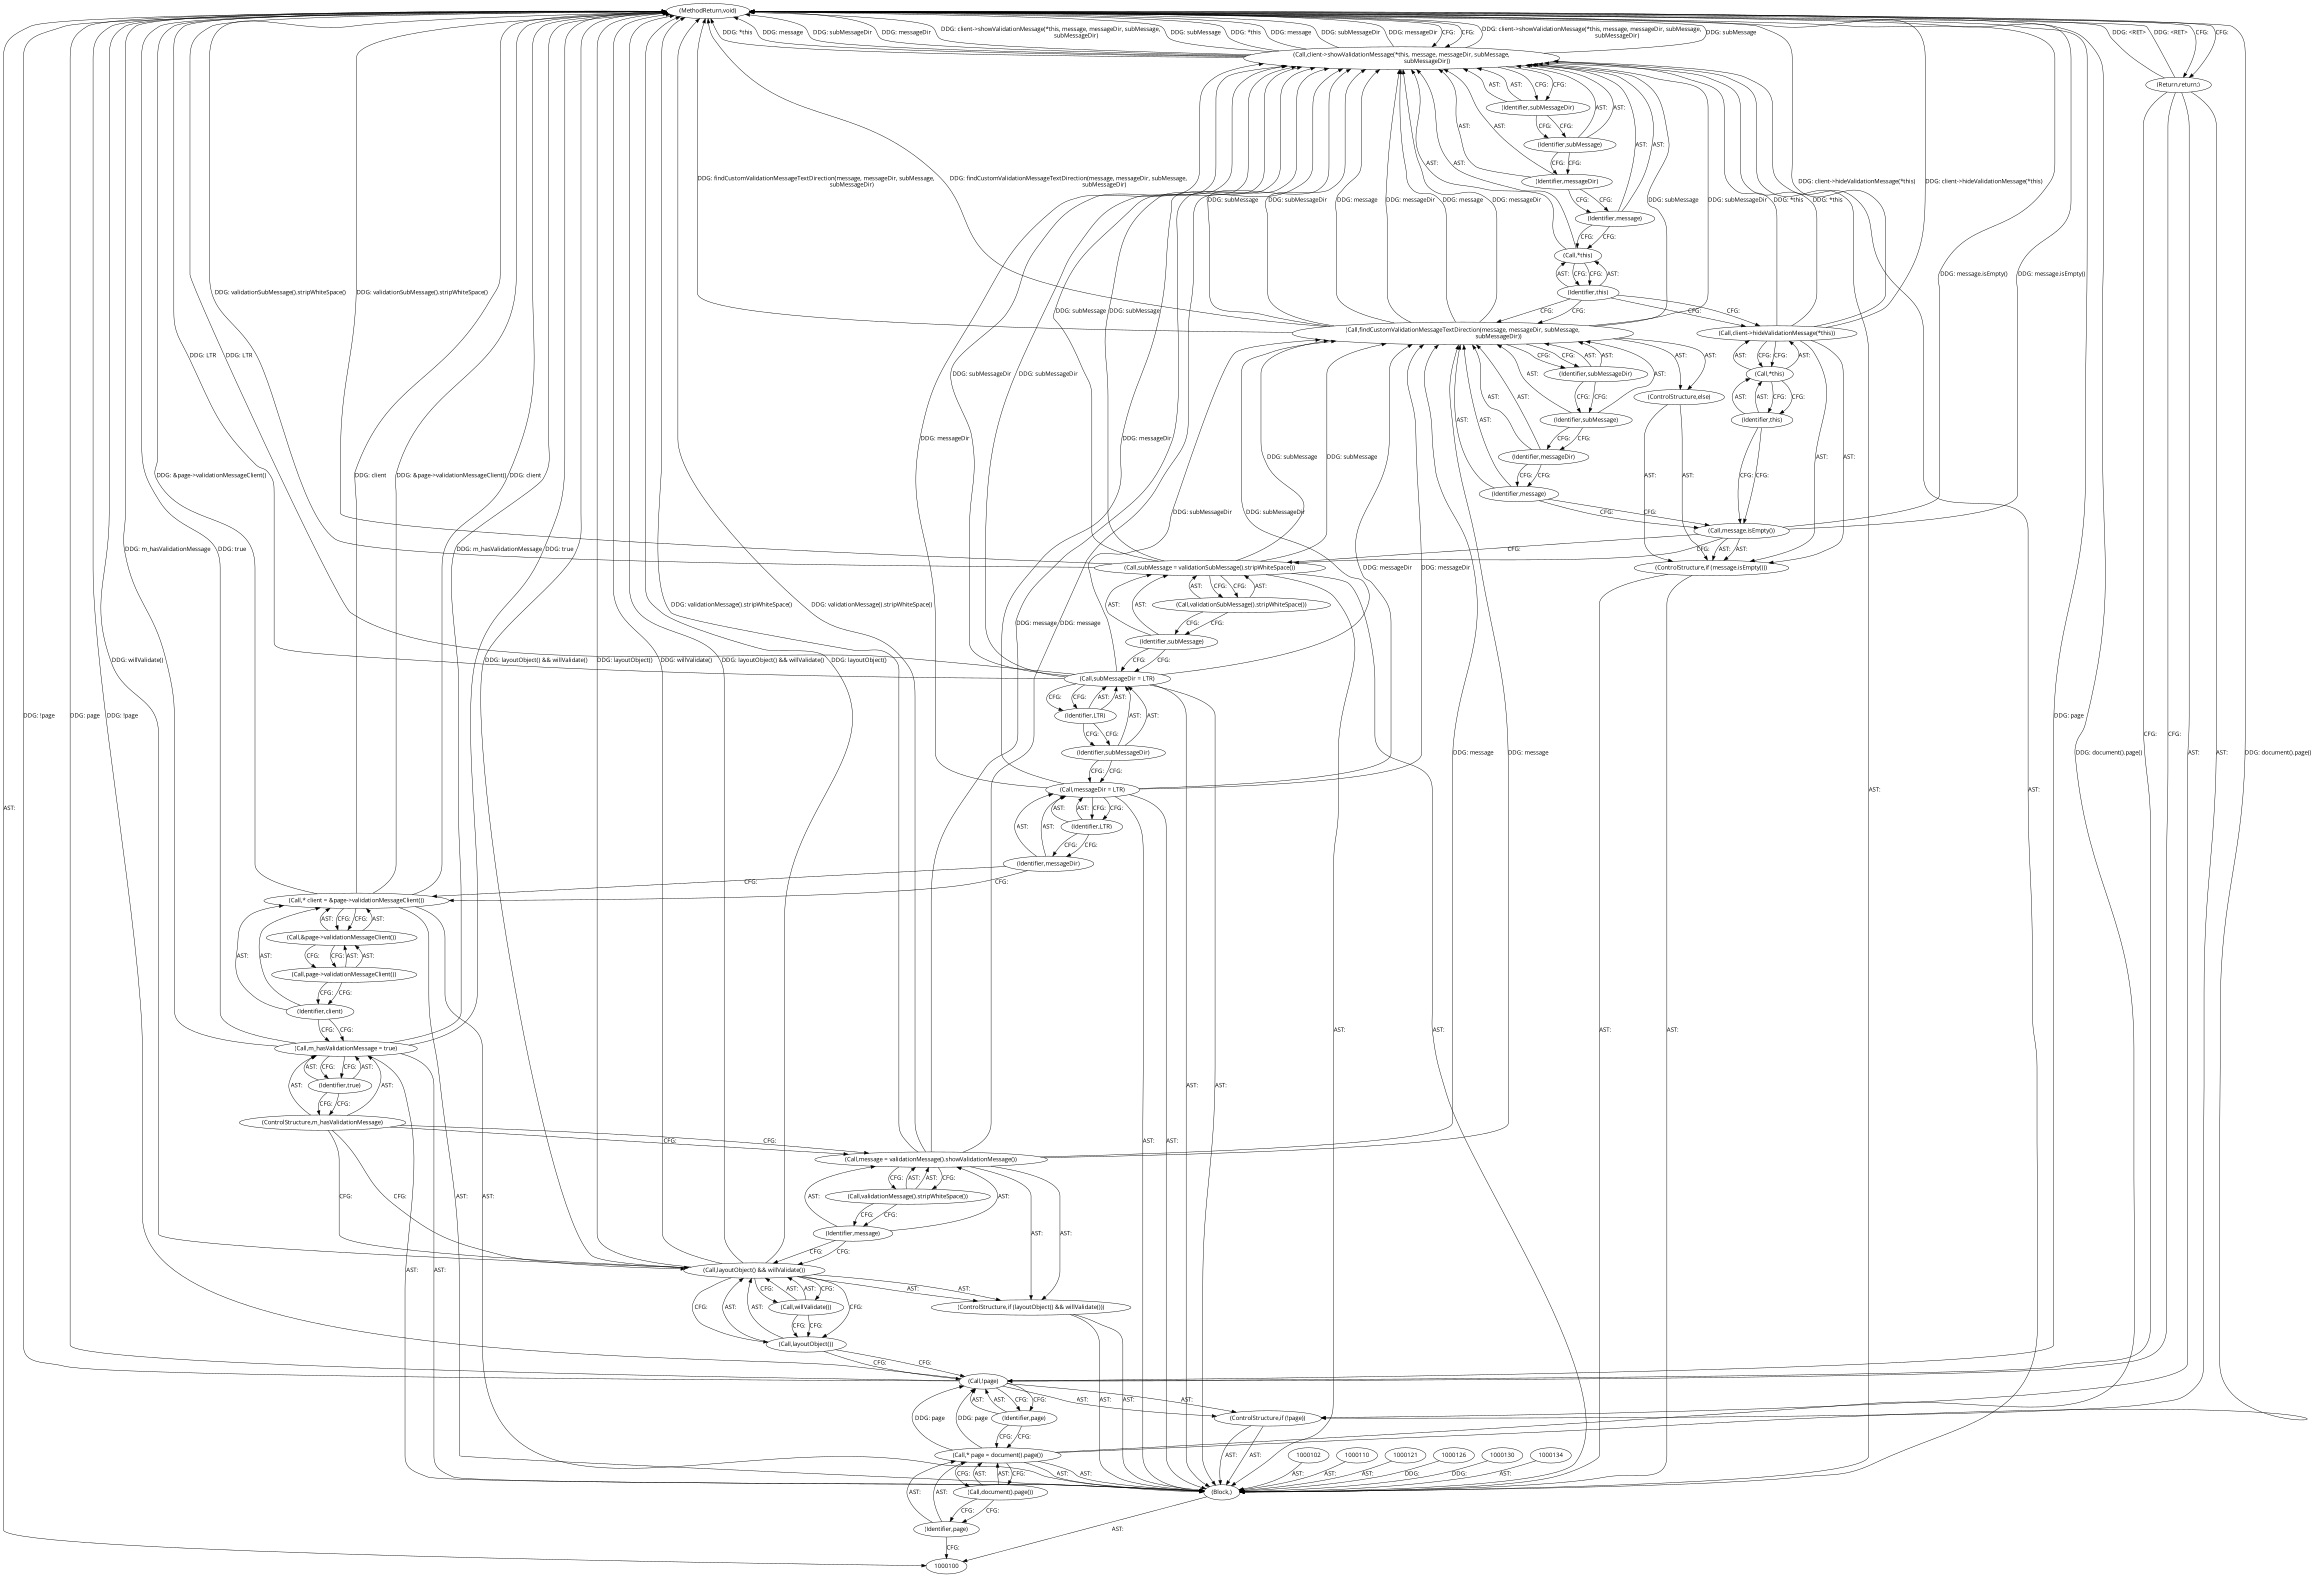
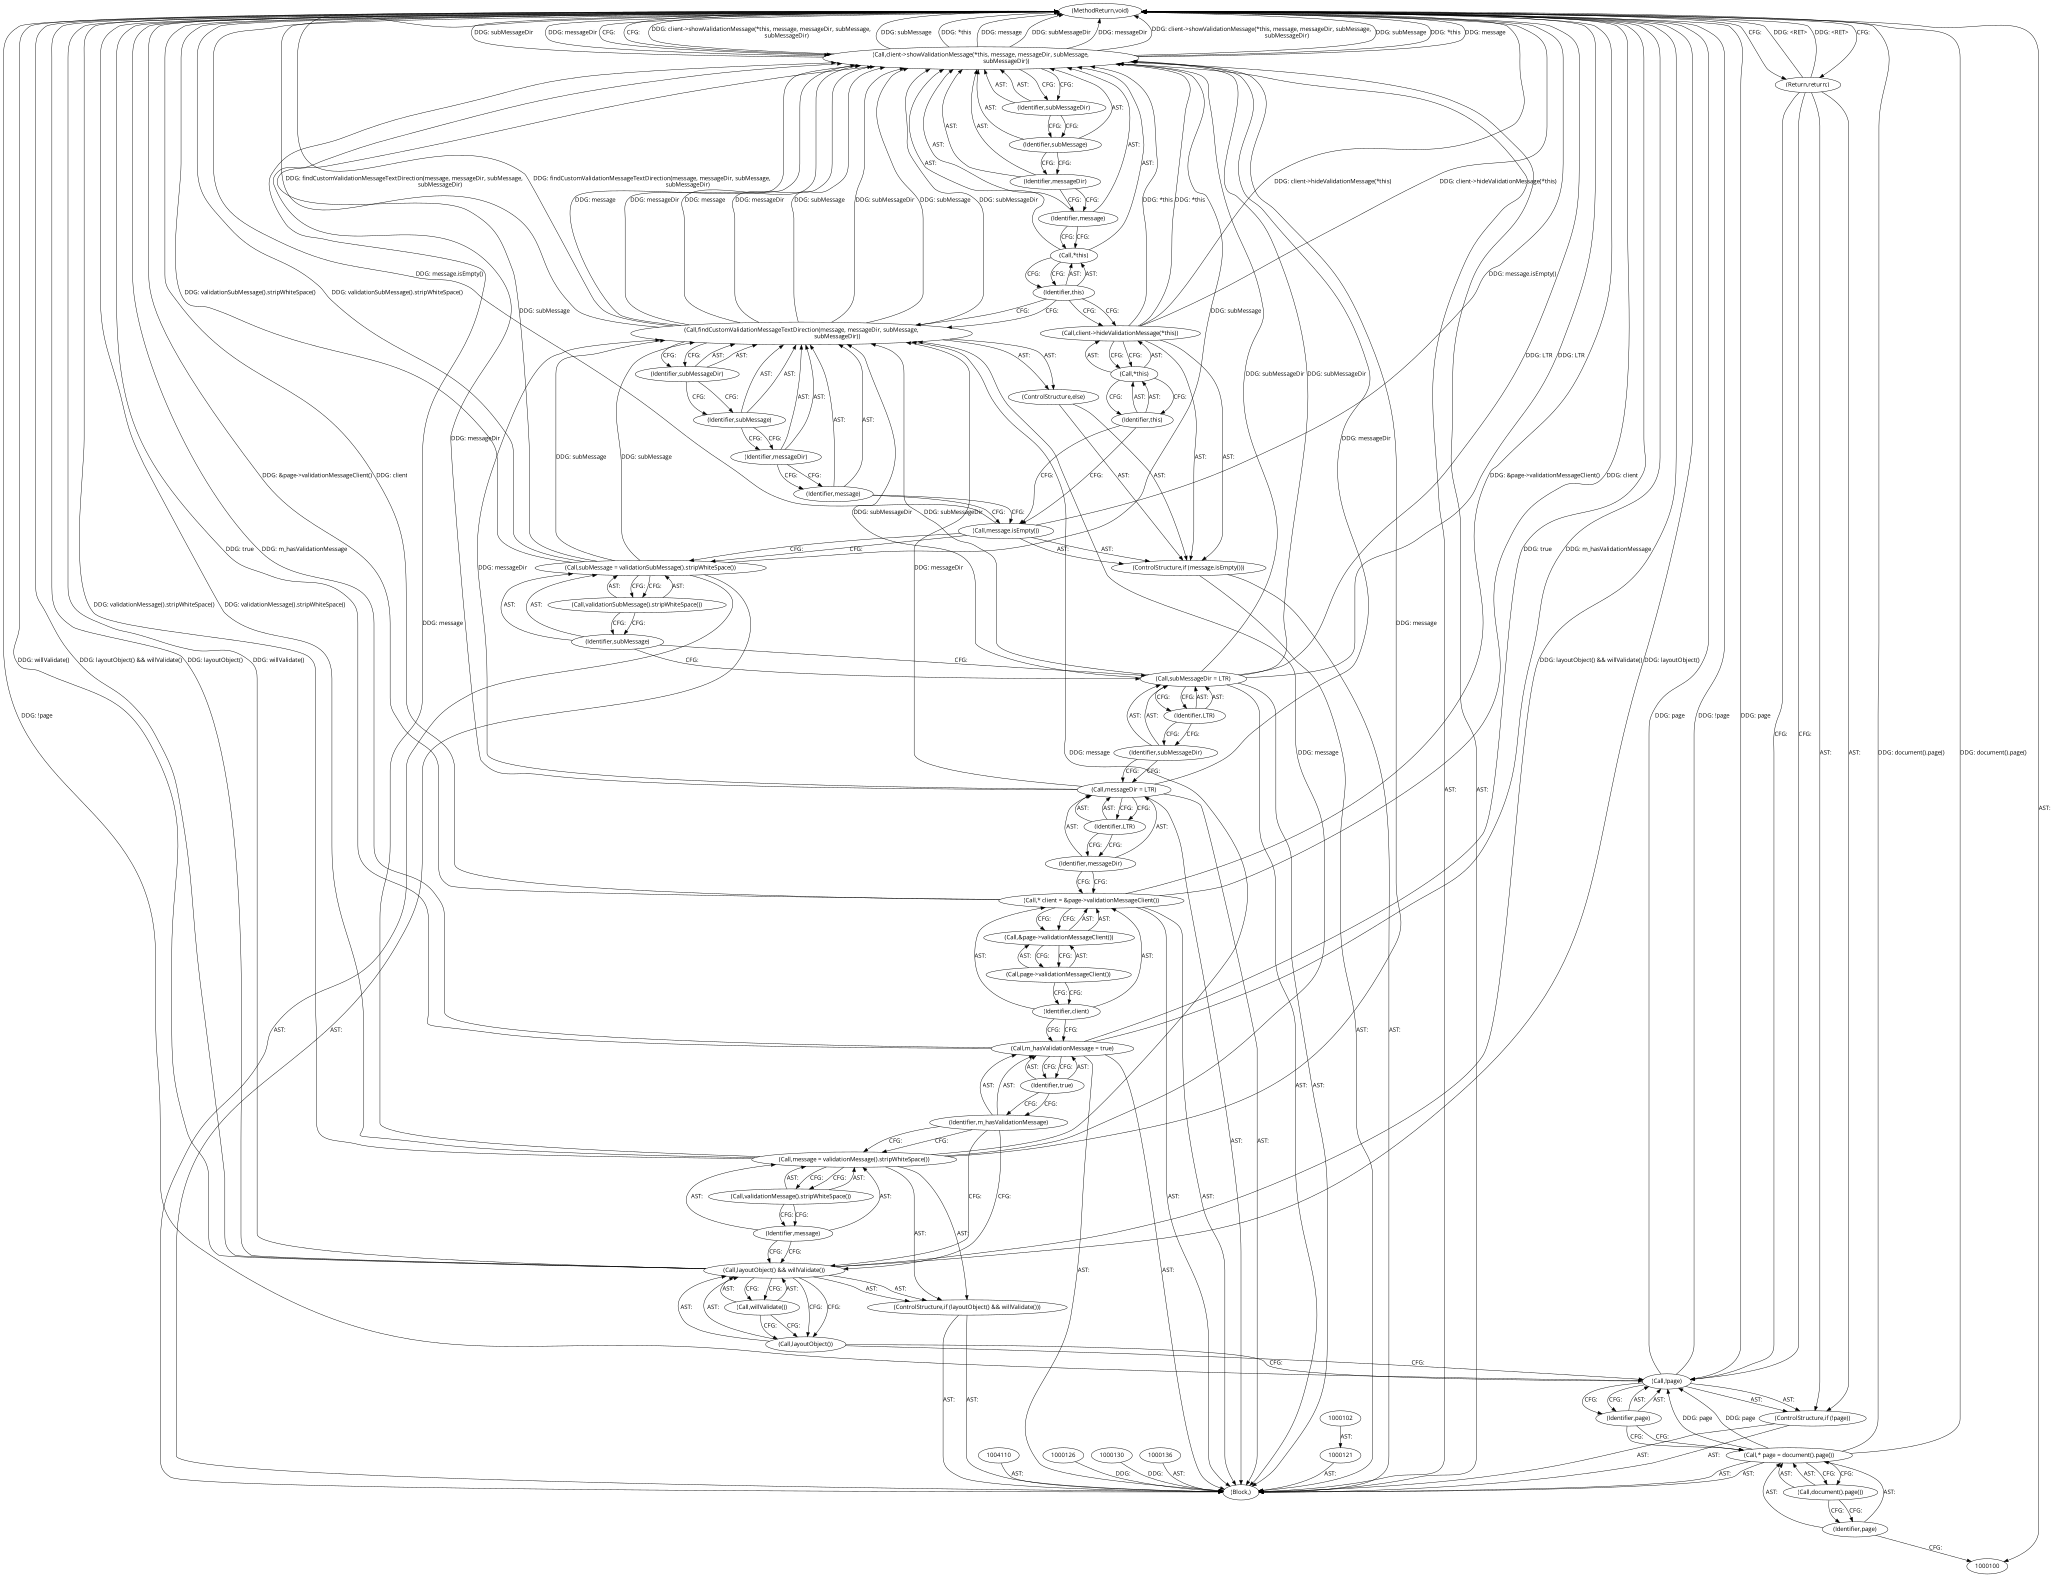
(323, 1123) -> (999, 1123)
(931, 1160) -> (854, 1160)
(1357, 1455) -> (999, 1455)
(1551, 1455) -> (1160, 1455)
(1275, 1480) -> (1340, 1435)
(1087, 1529) -> none
